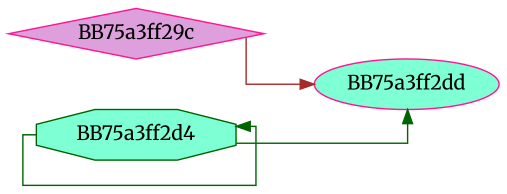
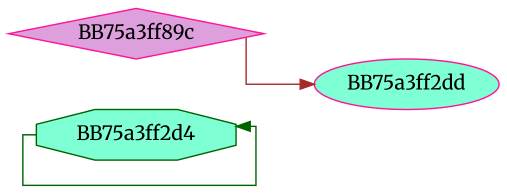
(136, 34) -> (136, 34)
(332, 143) -> none
